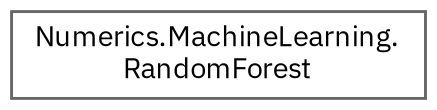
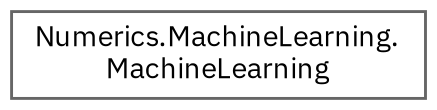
(219, 55) -> (219, 55)
